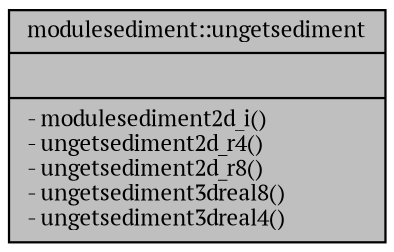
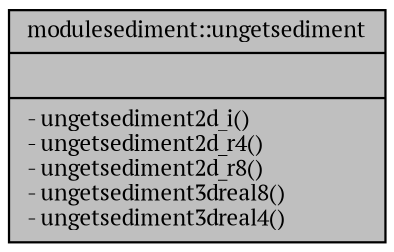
(148, 119) -> (140, 119)
